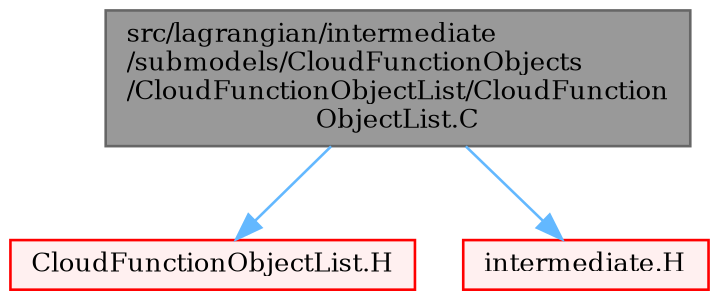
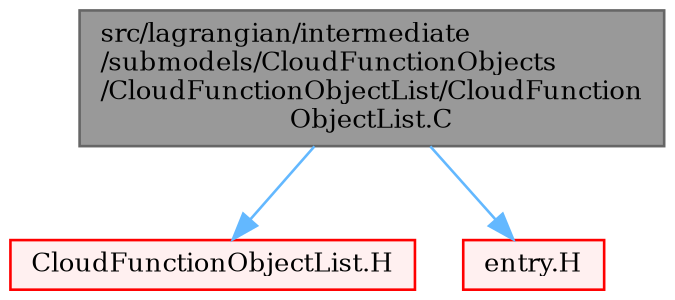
(586, 265) -> (534, 265)
